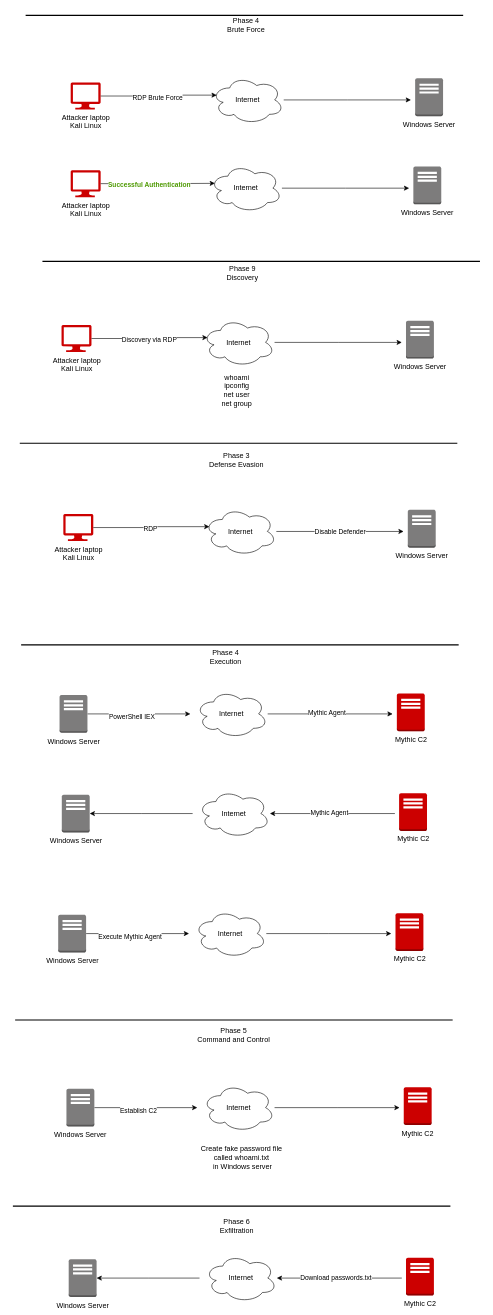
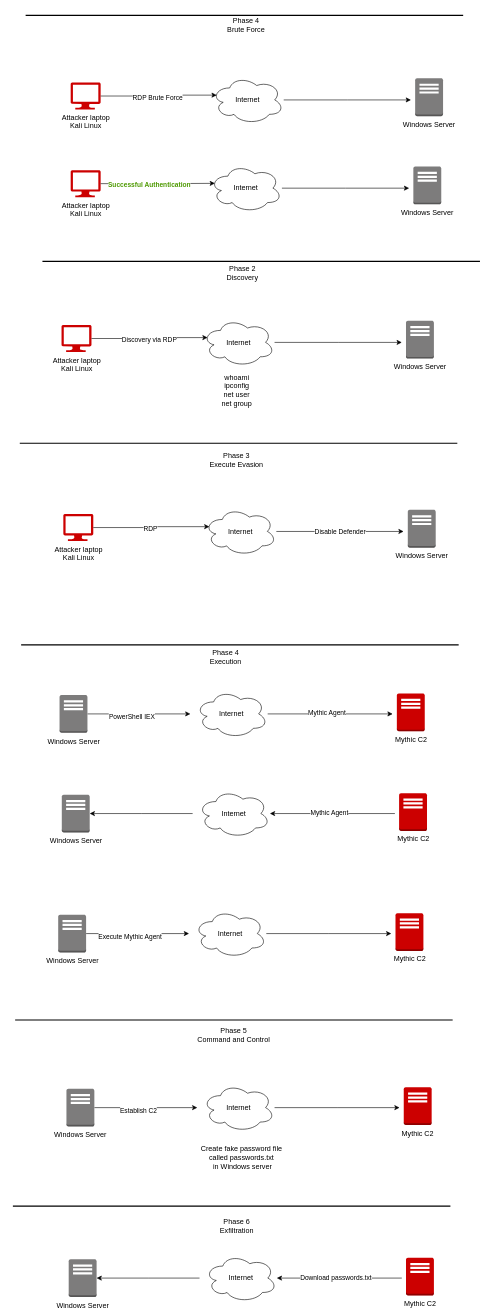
(242, 273) -> (242, 273)
(236, 460) -> (236, 460)
(242, 1157) -> (242, 1157)
